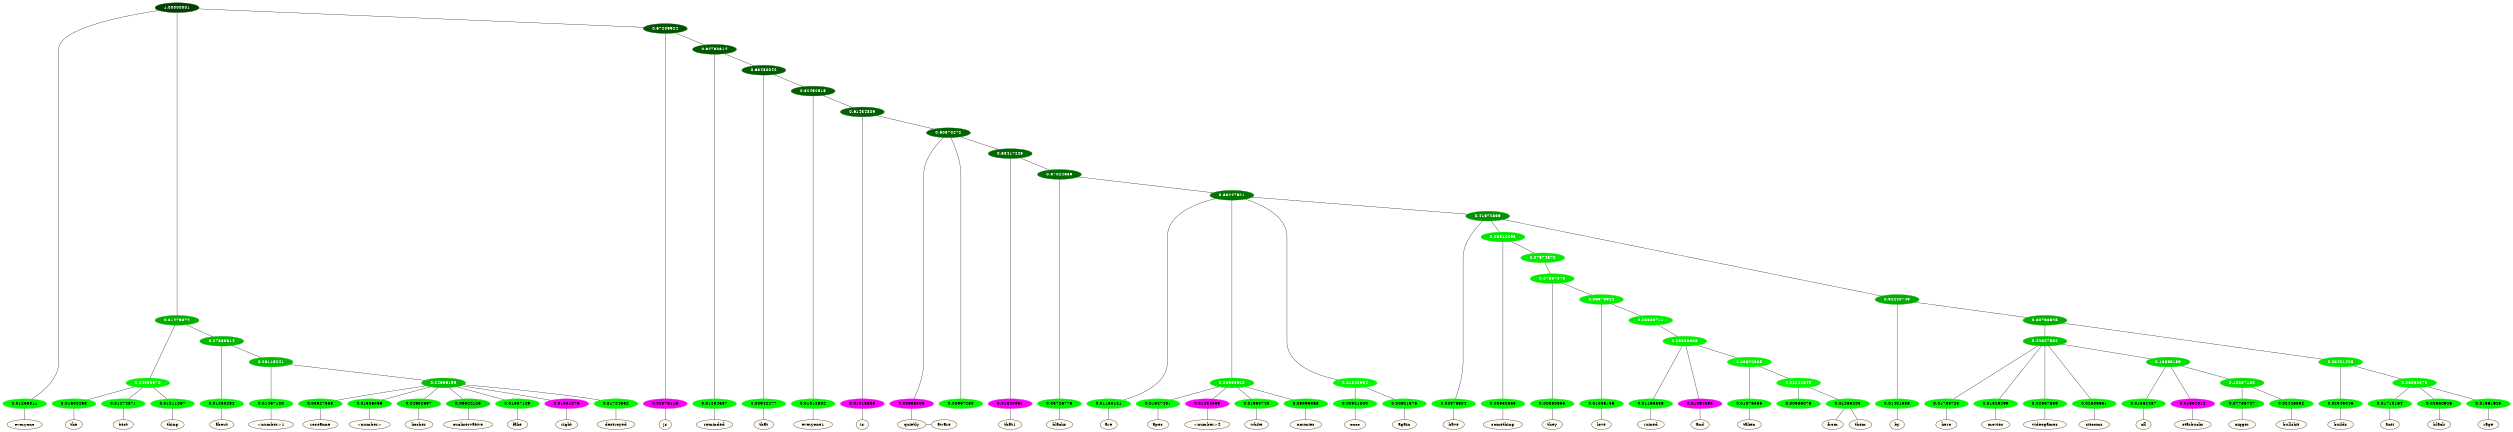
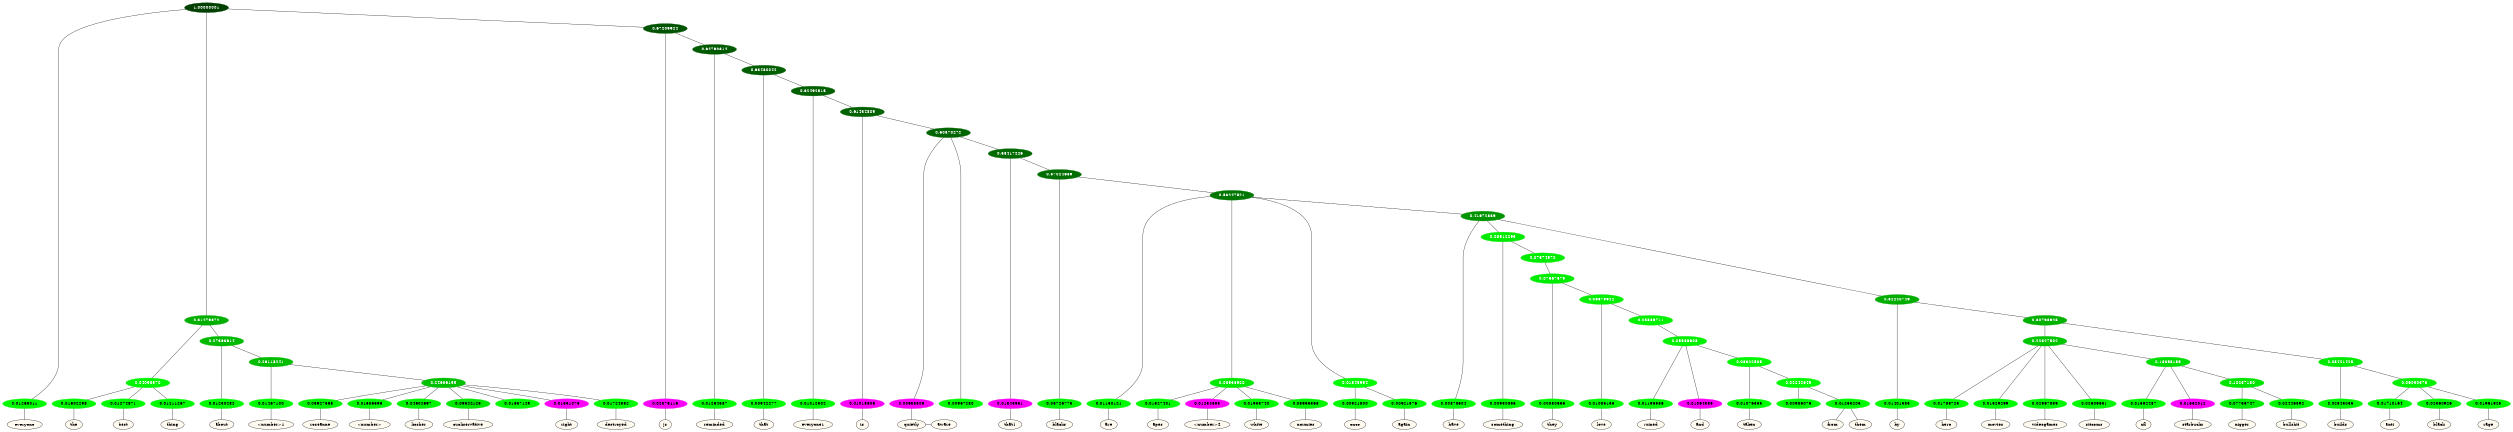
(2341, 404) -> (2341, 404)
(517, 425) -> none
